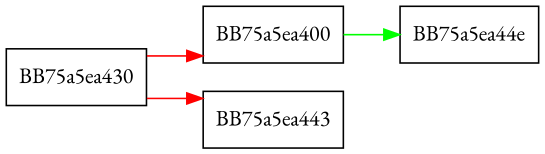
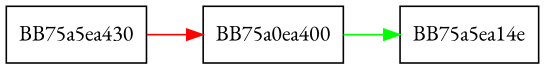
(273, 35) -> (273, 35)
(469, 35) -> (469, 35)
(273, 120) -> none
